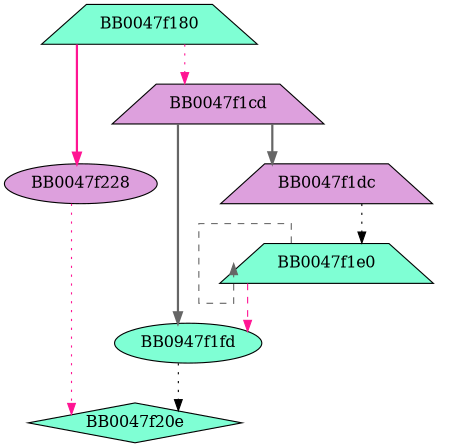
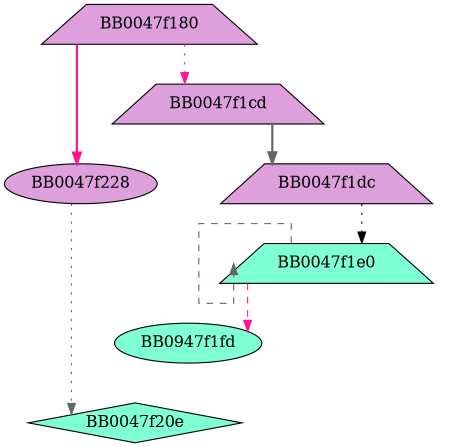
(149, 24) -> (149, 24)
(178, 218) -> none
(72, 304) -> (72, 304)
(178, 381) -> none
